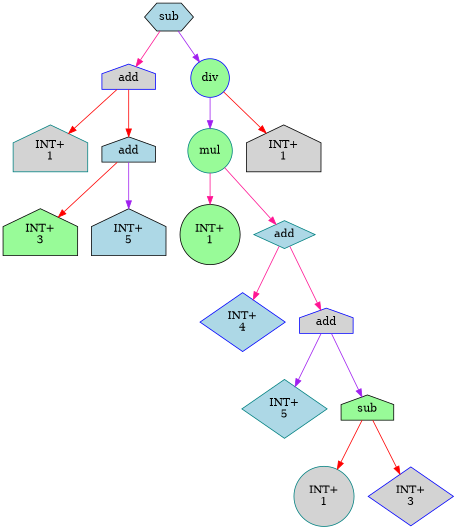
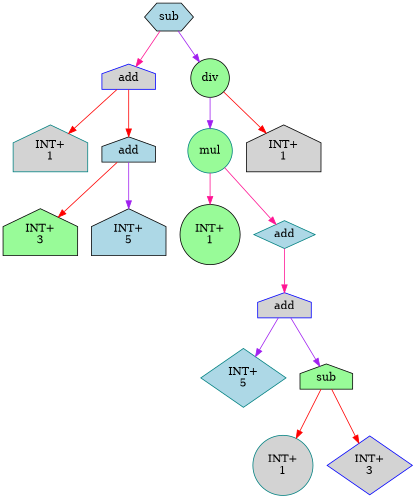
(210, 78) -> (210, 78)
(243, 322) -> none
